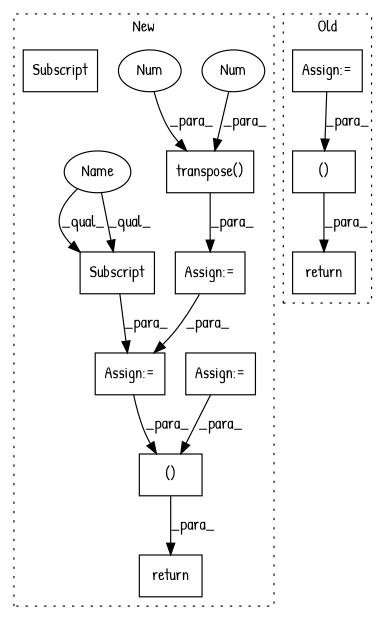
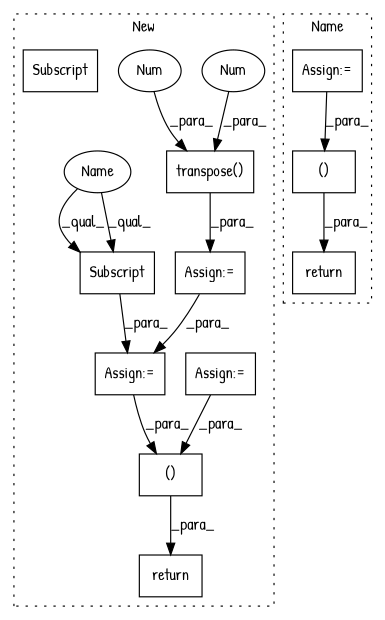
(327, 27) -> (327, 27)
